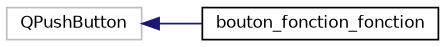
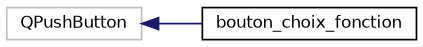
(320, 24) -> (309, 24)
